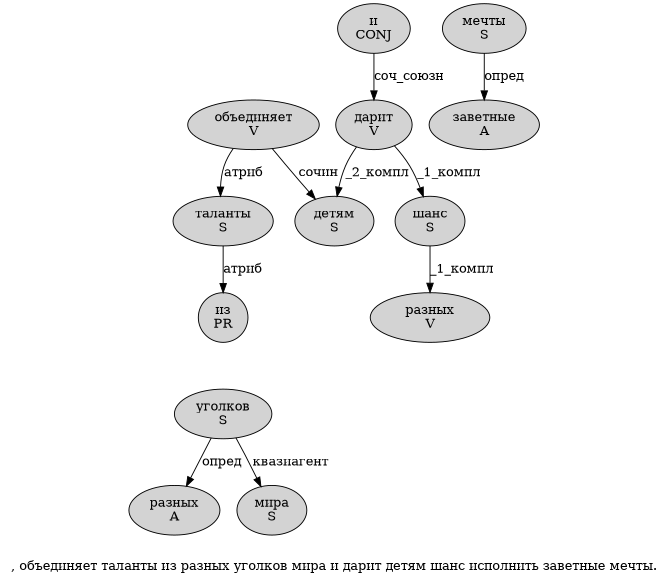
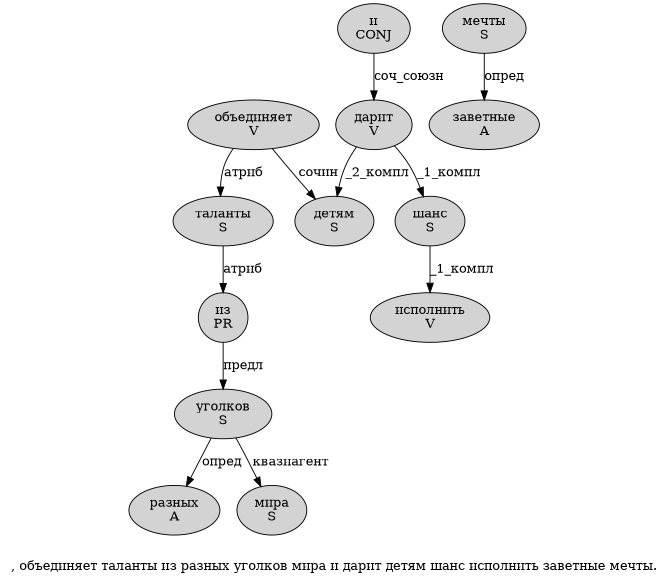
(430, 318) -> (430, 318)
none -> (223, 361)
